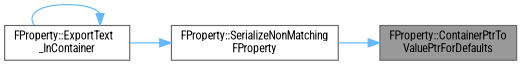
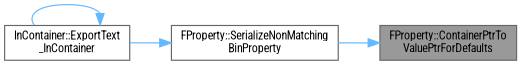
(67, 43) -> (67, 43)
(255, 43) -> (255, 43)
